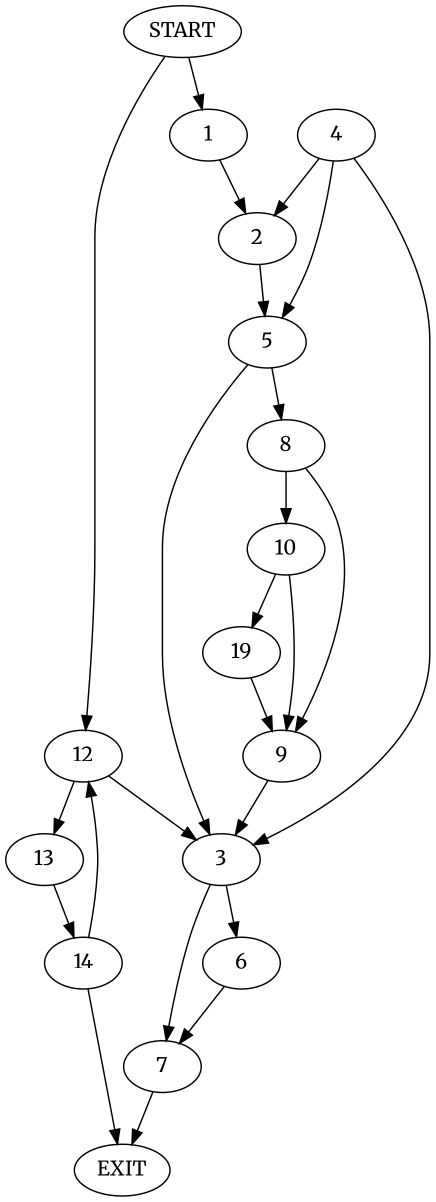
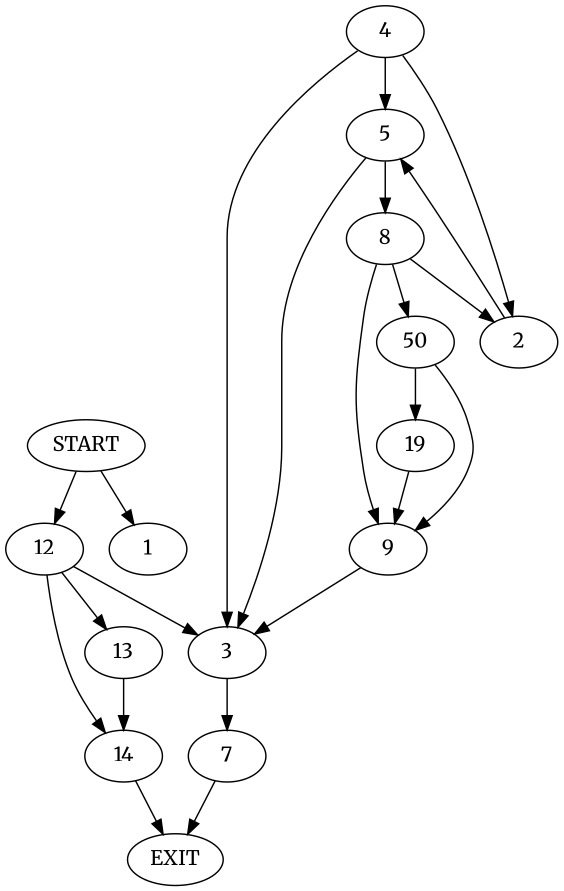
(230, 180) -> (446, 286)
(286, 549) -> (415, 342)
(98, 867) -> (62, 651)
(242, 963) -> none
